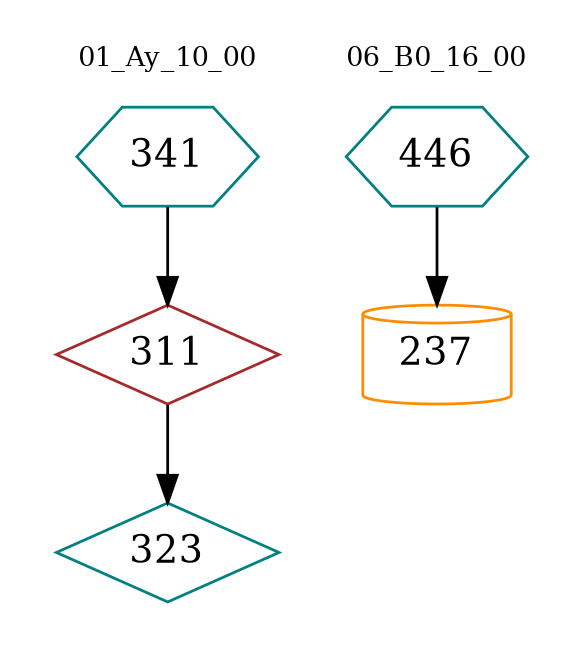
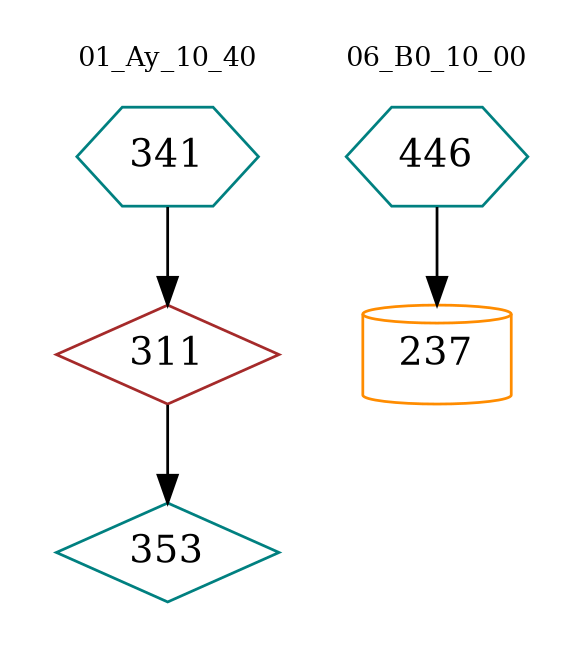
(168, 59) -> (168, 59)
(437, 59) -> (437, 59)
(168, 552) -> (168, 552)
